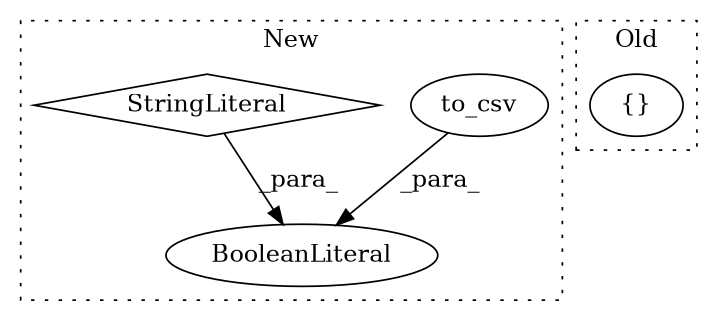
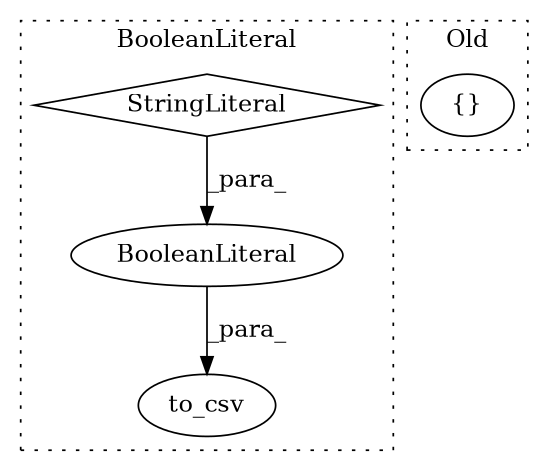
(292, 41) -> (207, 41)
(399, 174) -> (207, 322)
